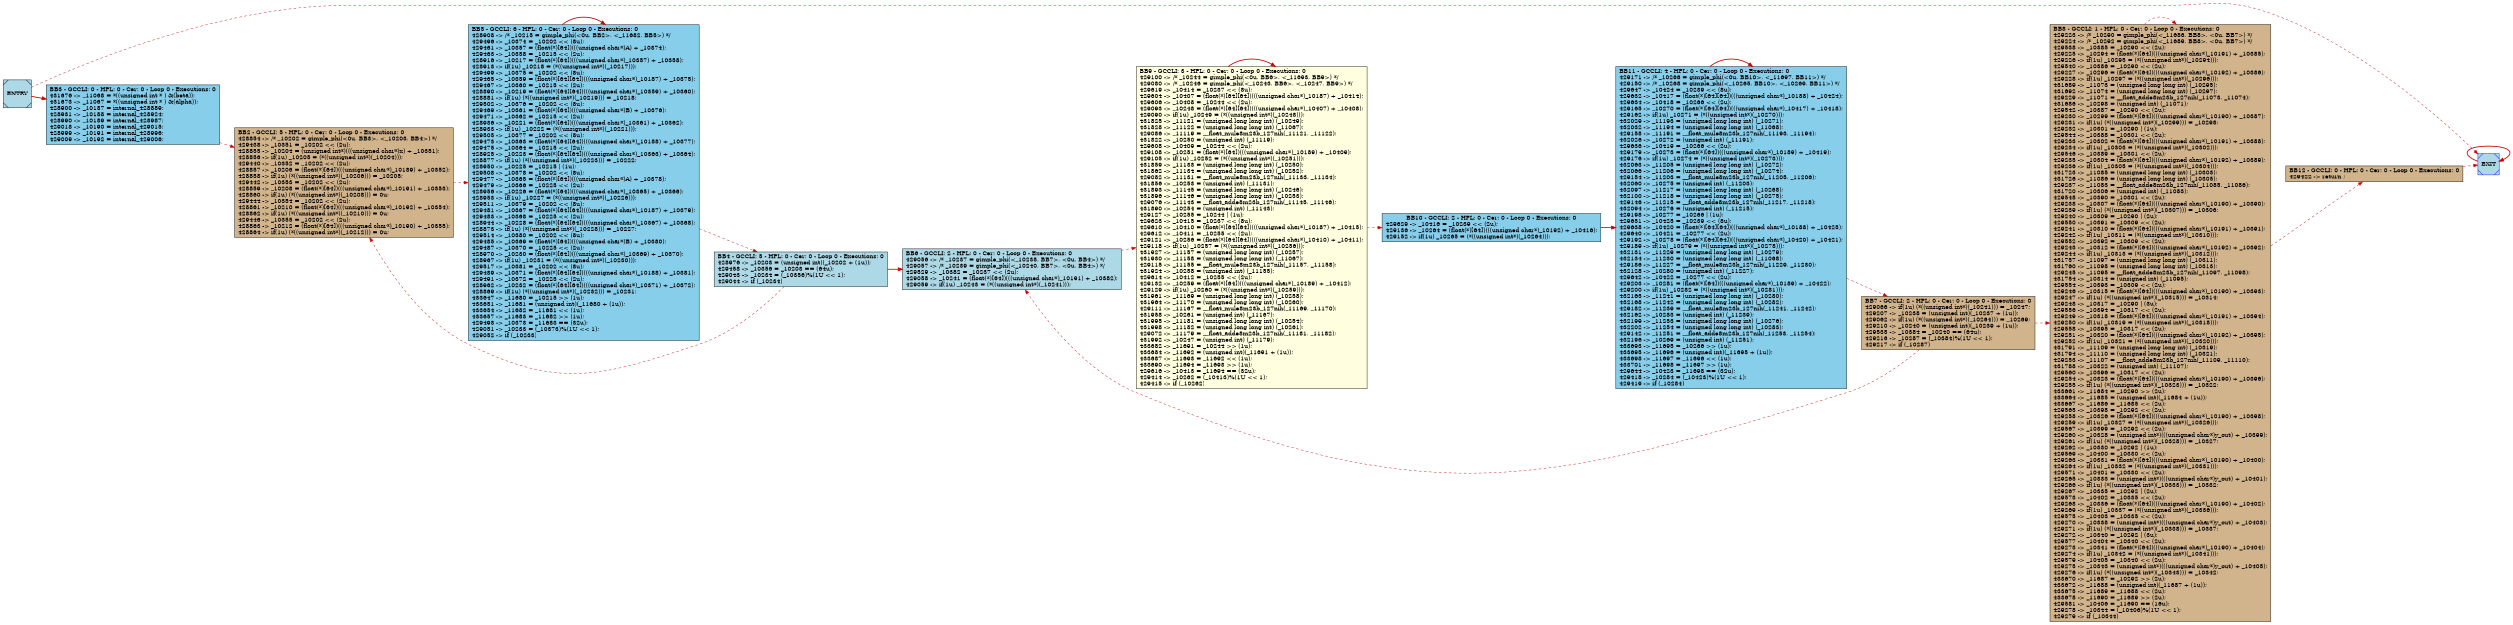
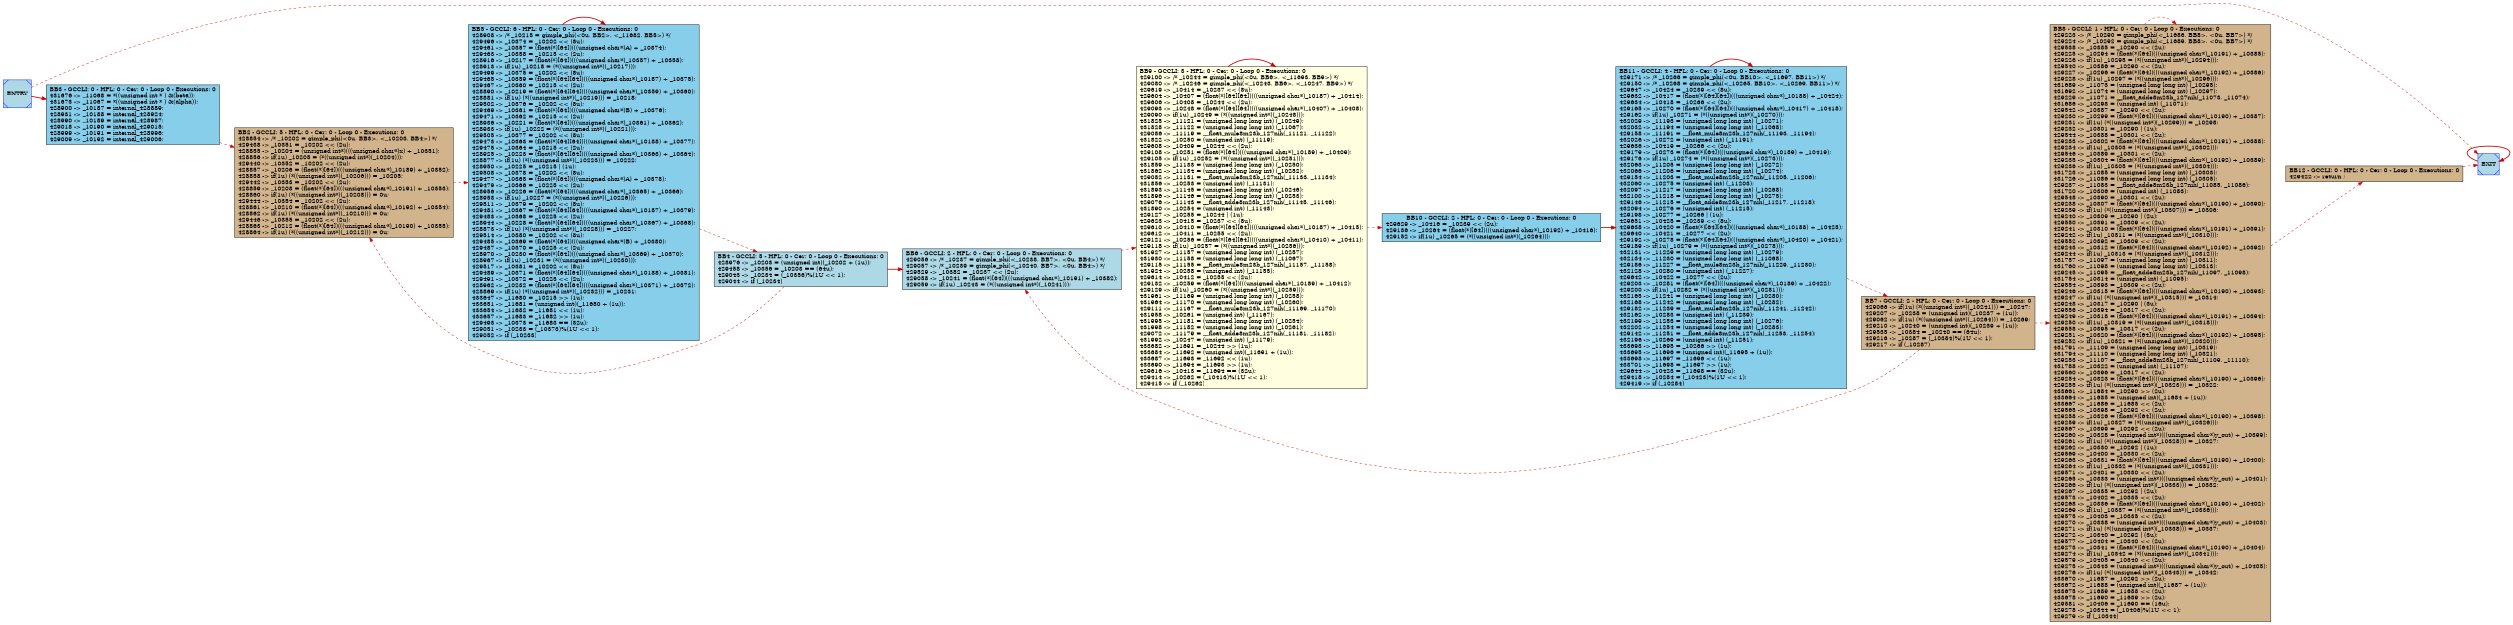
(17, 94) -> (17, 94)
